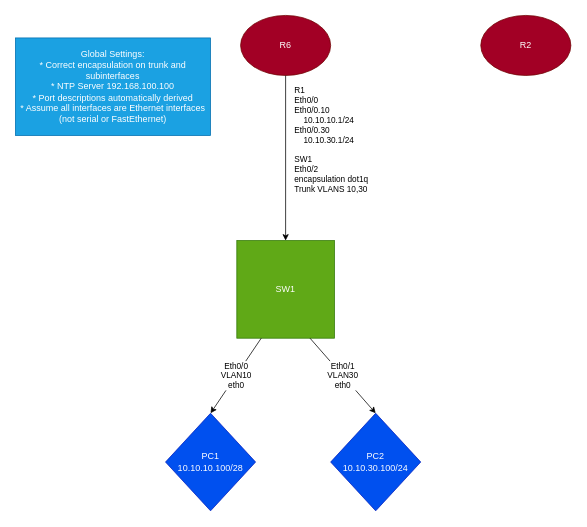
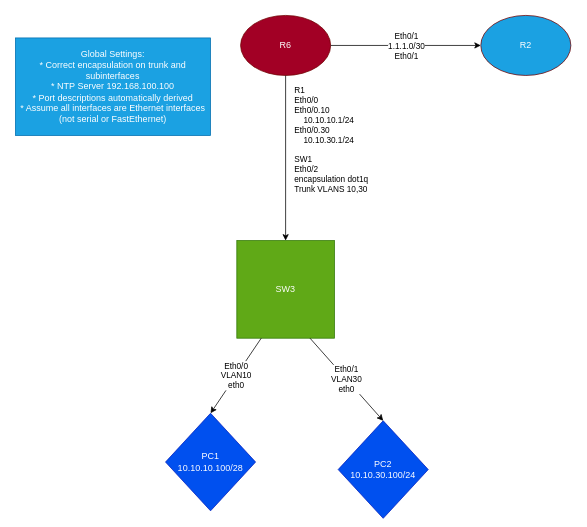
none -> (402, 45)
(525, 45) -> (525, 45)
(285, 289) -> (285, 289)
(375, 462) -> (383, 469)
